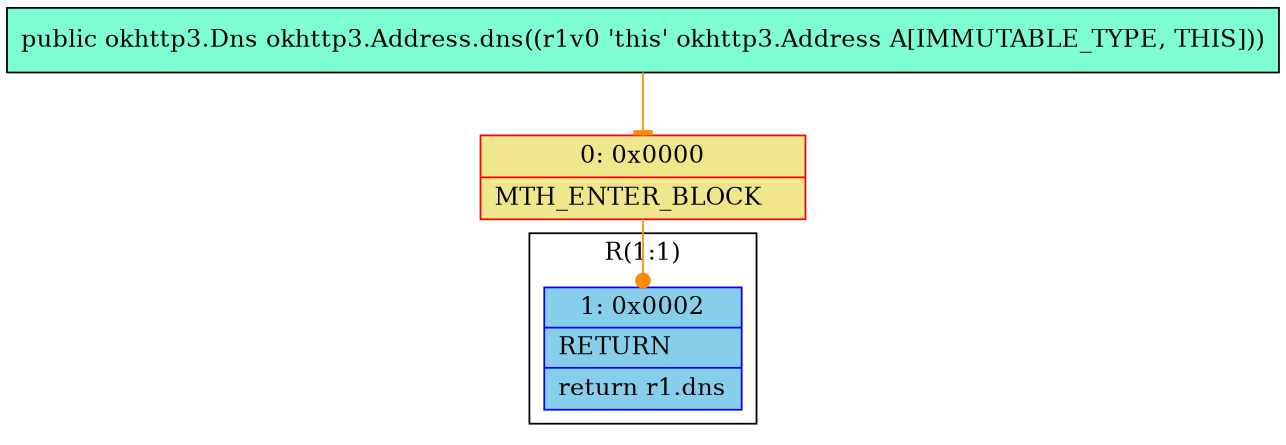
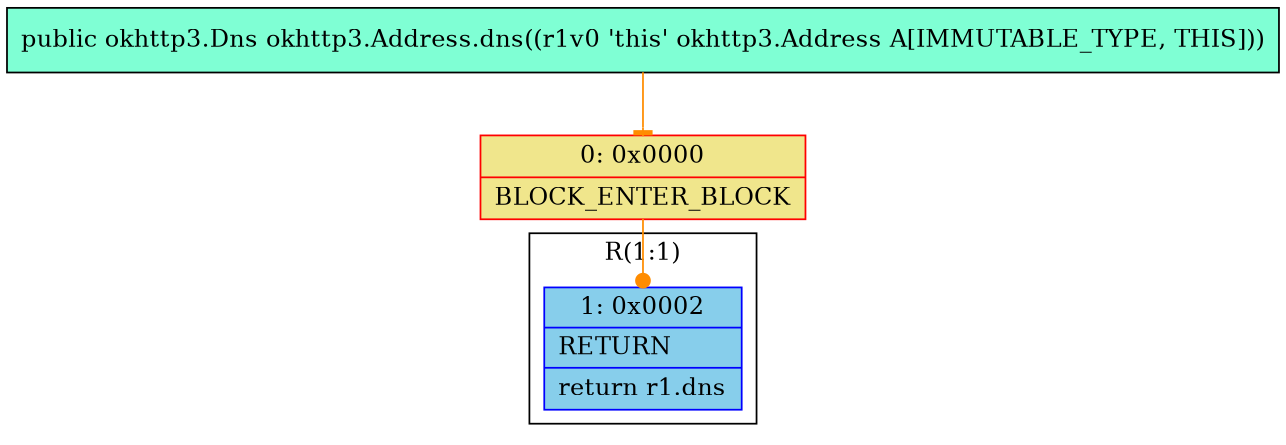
(629, 197) -> (643, 197)
